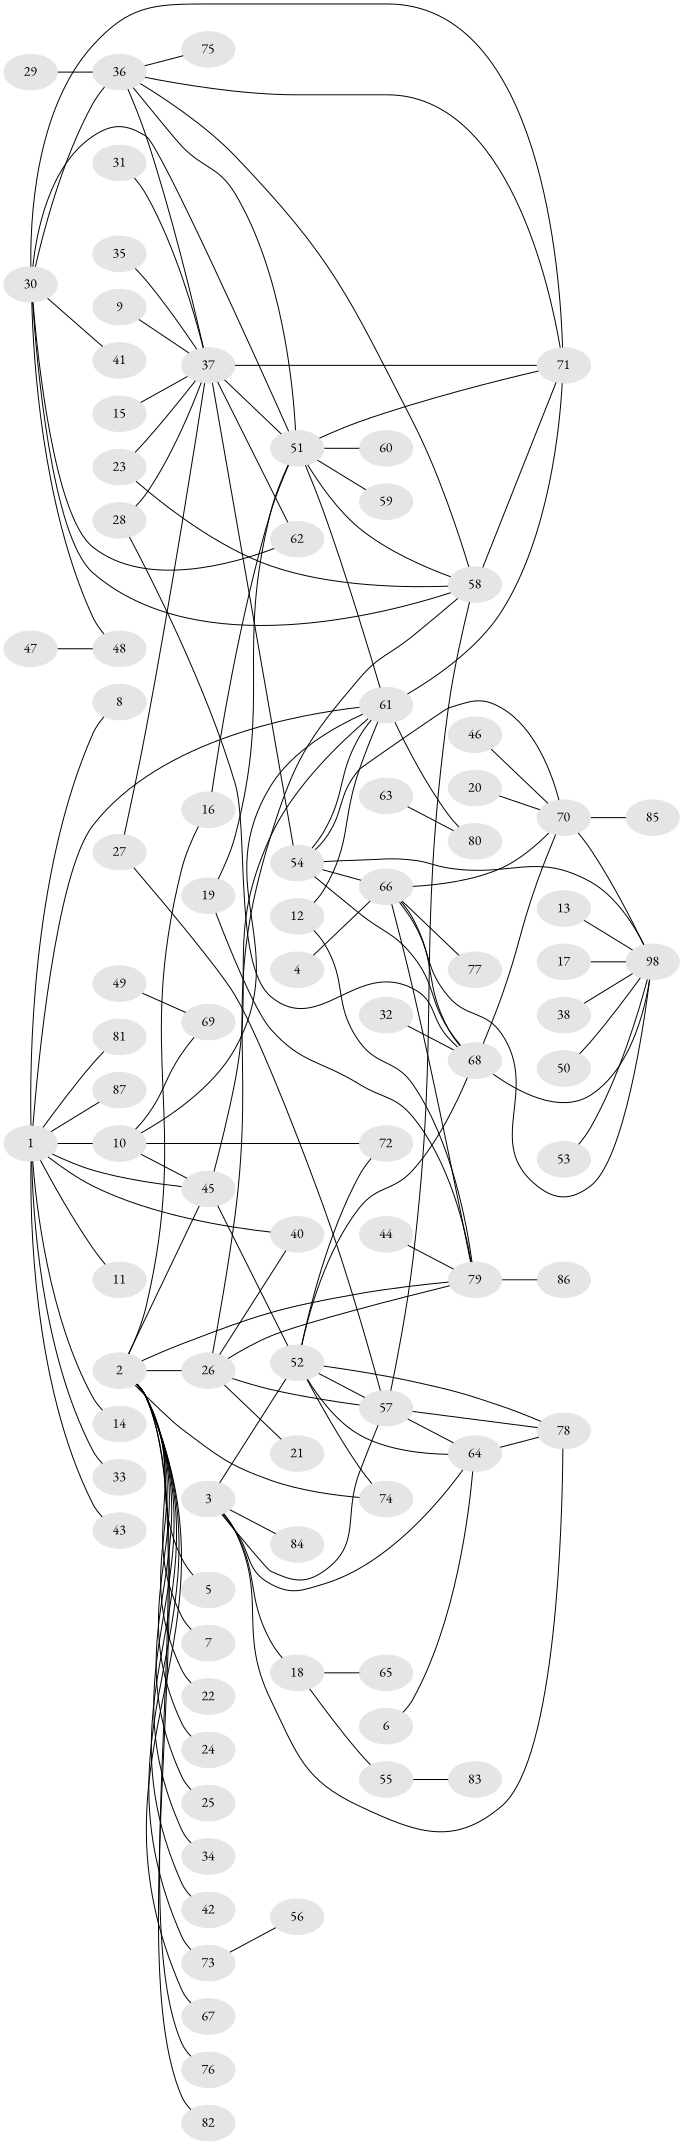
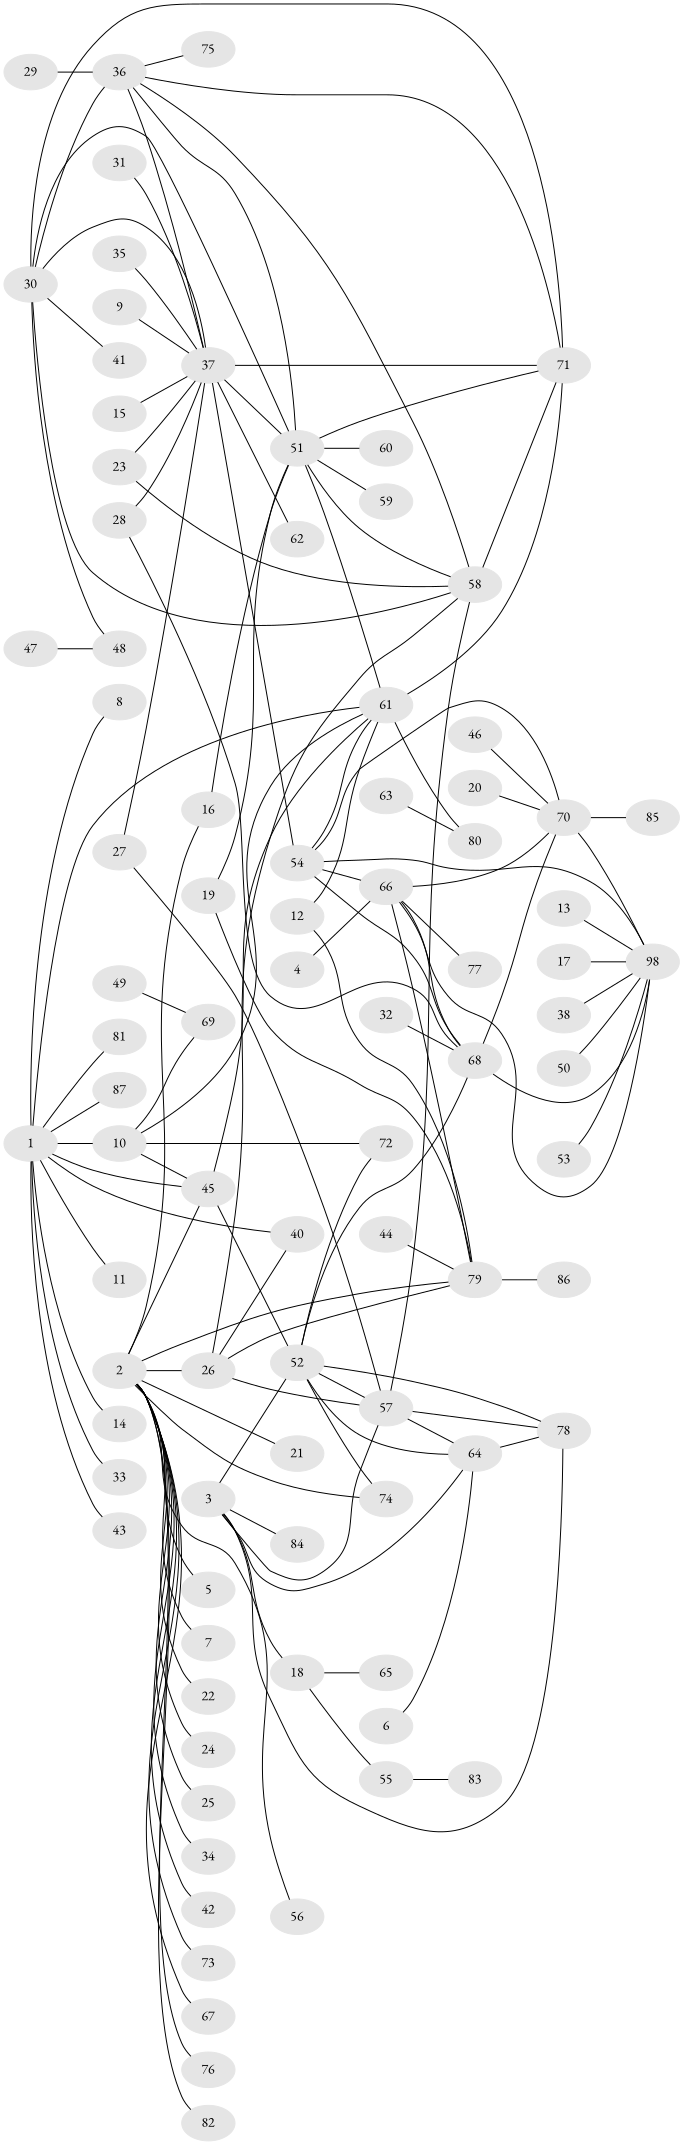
(75, 519) -> (152, 232)
(253, 1412) -> (208, 1412)
(253, 1940) -> (265, 1650)
